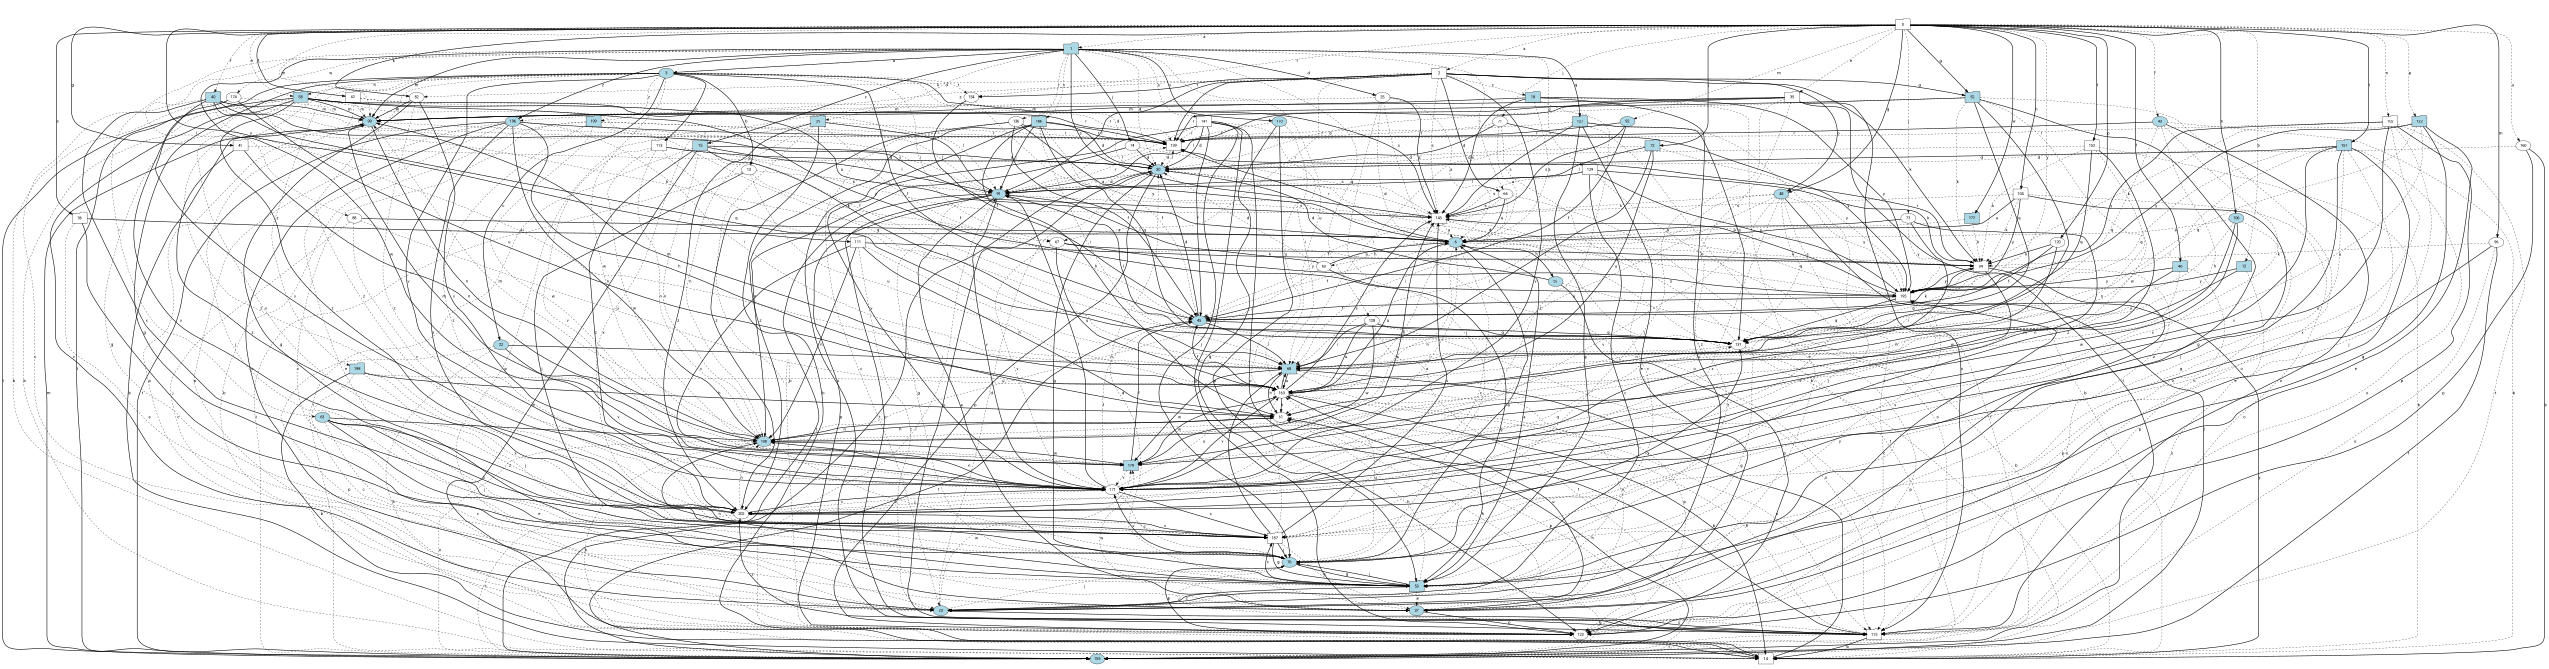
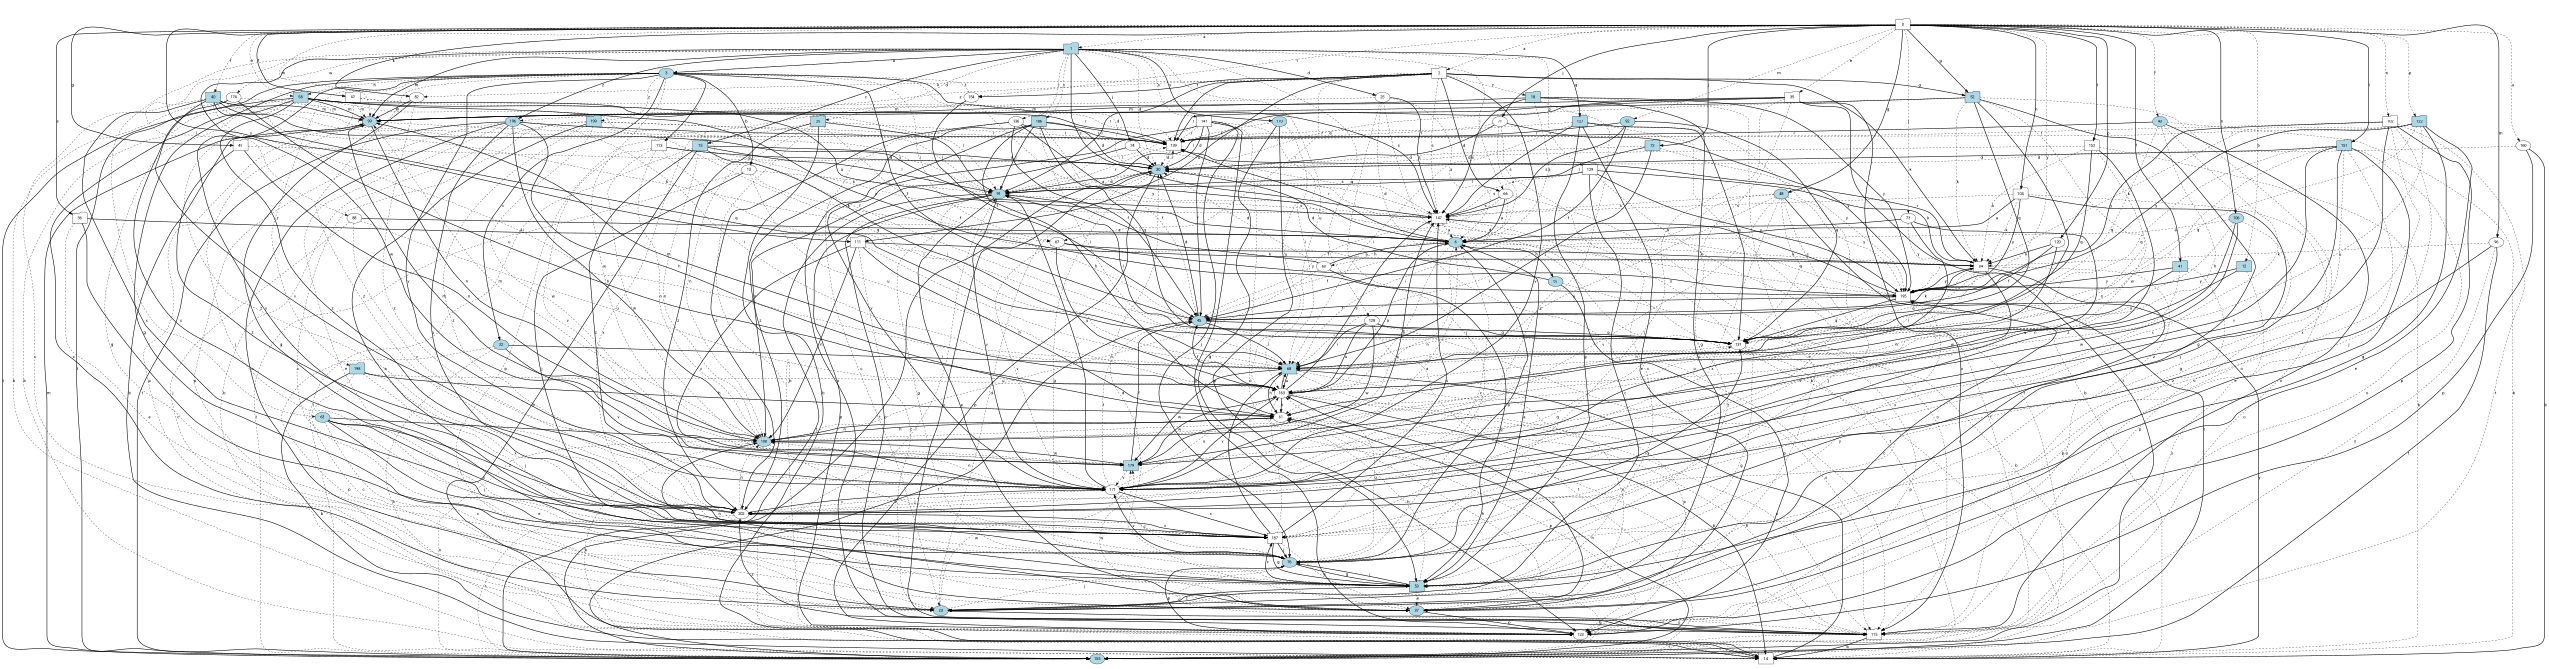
(1689, 37) -> (1689, 37)
(821, 75) -> (899, 78)
(1692, 82) -> (1132, 191)
none -> (1952, 136)
none -> (1797, 176)
(1439, 218) -> (1439, 218)
(1972, 218) -> none
(2180, 267) -> (2180, 267)
(2025, 333) -> (2025, 333)
(1702, 345) -> (1702, 345)
(1516, 350) -> none
(1882, 390) -> (1971, 638)
(425, 427) -> (425, 427)
(648, 441) -> none
(1369, 452) -> (1369, 452)
(949, 463) -> (949, 463)
none -> (791, 540)
(1069, 545) -> (1069, 545)
